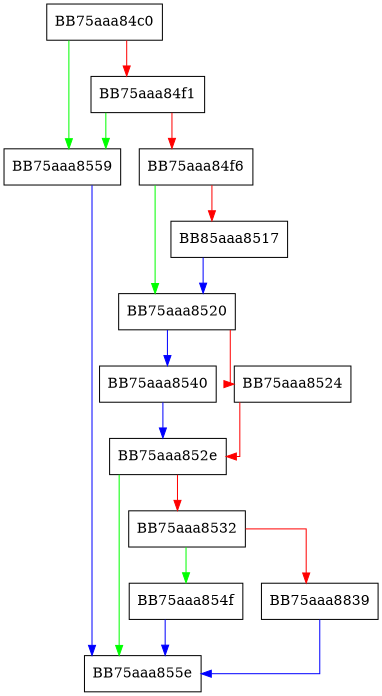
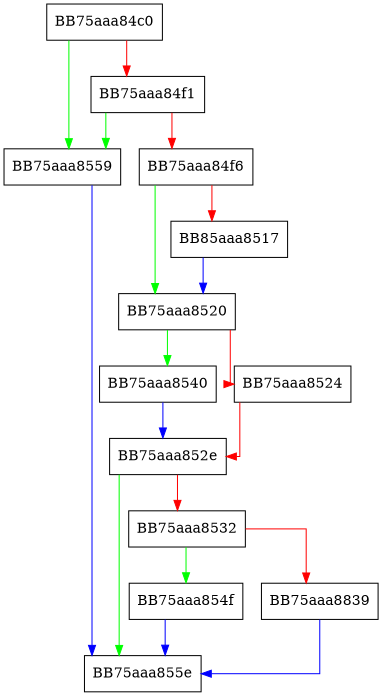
(167, 343) -> (167, 343)
